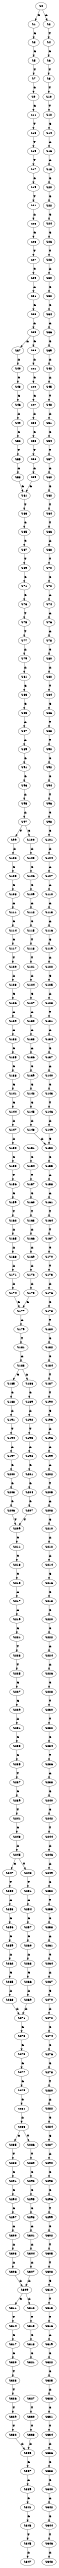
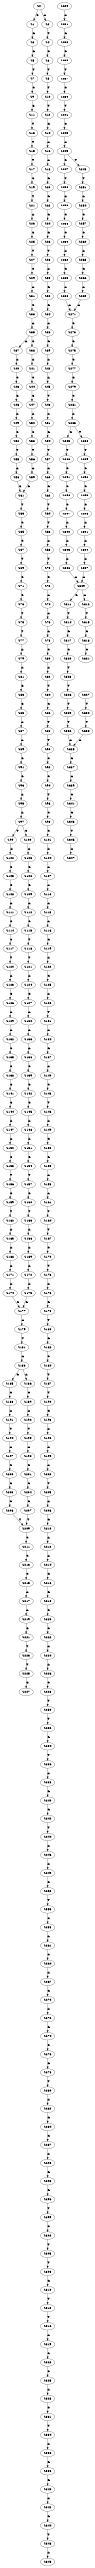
(39, 1138) -> (28, 1138)
(17, 1700) -> none
(50, 1810) -> (49, 1810)
(49, 1909) -> (48, 1909)
